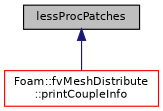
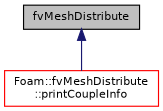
(82, 17) -> (82, 17)
